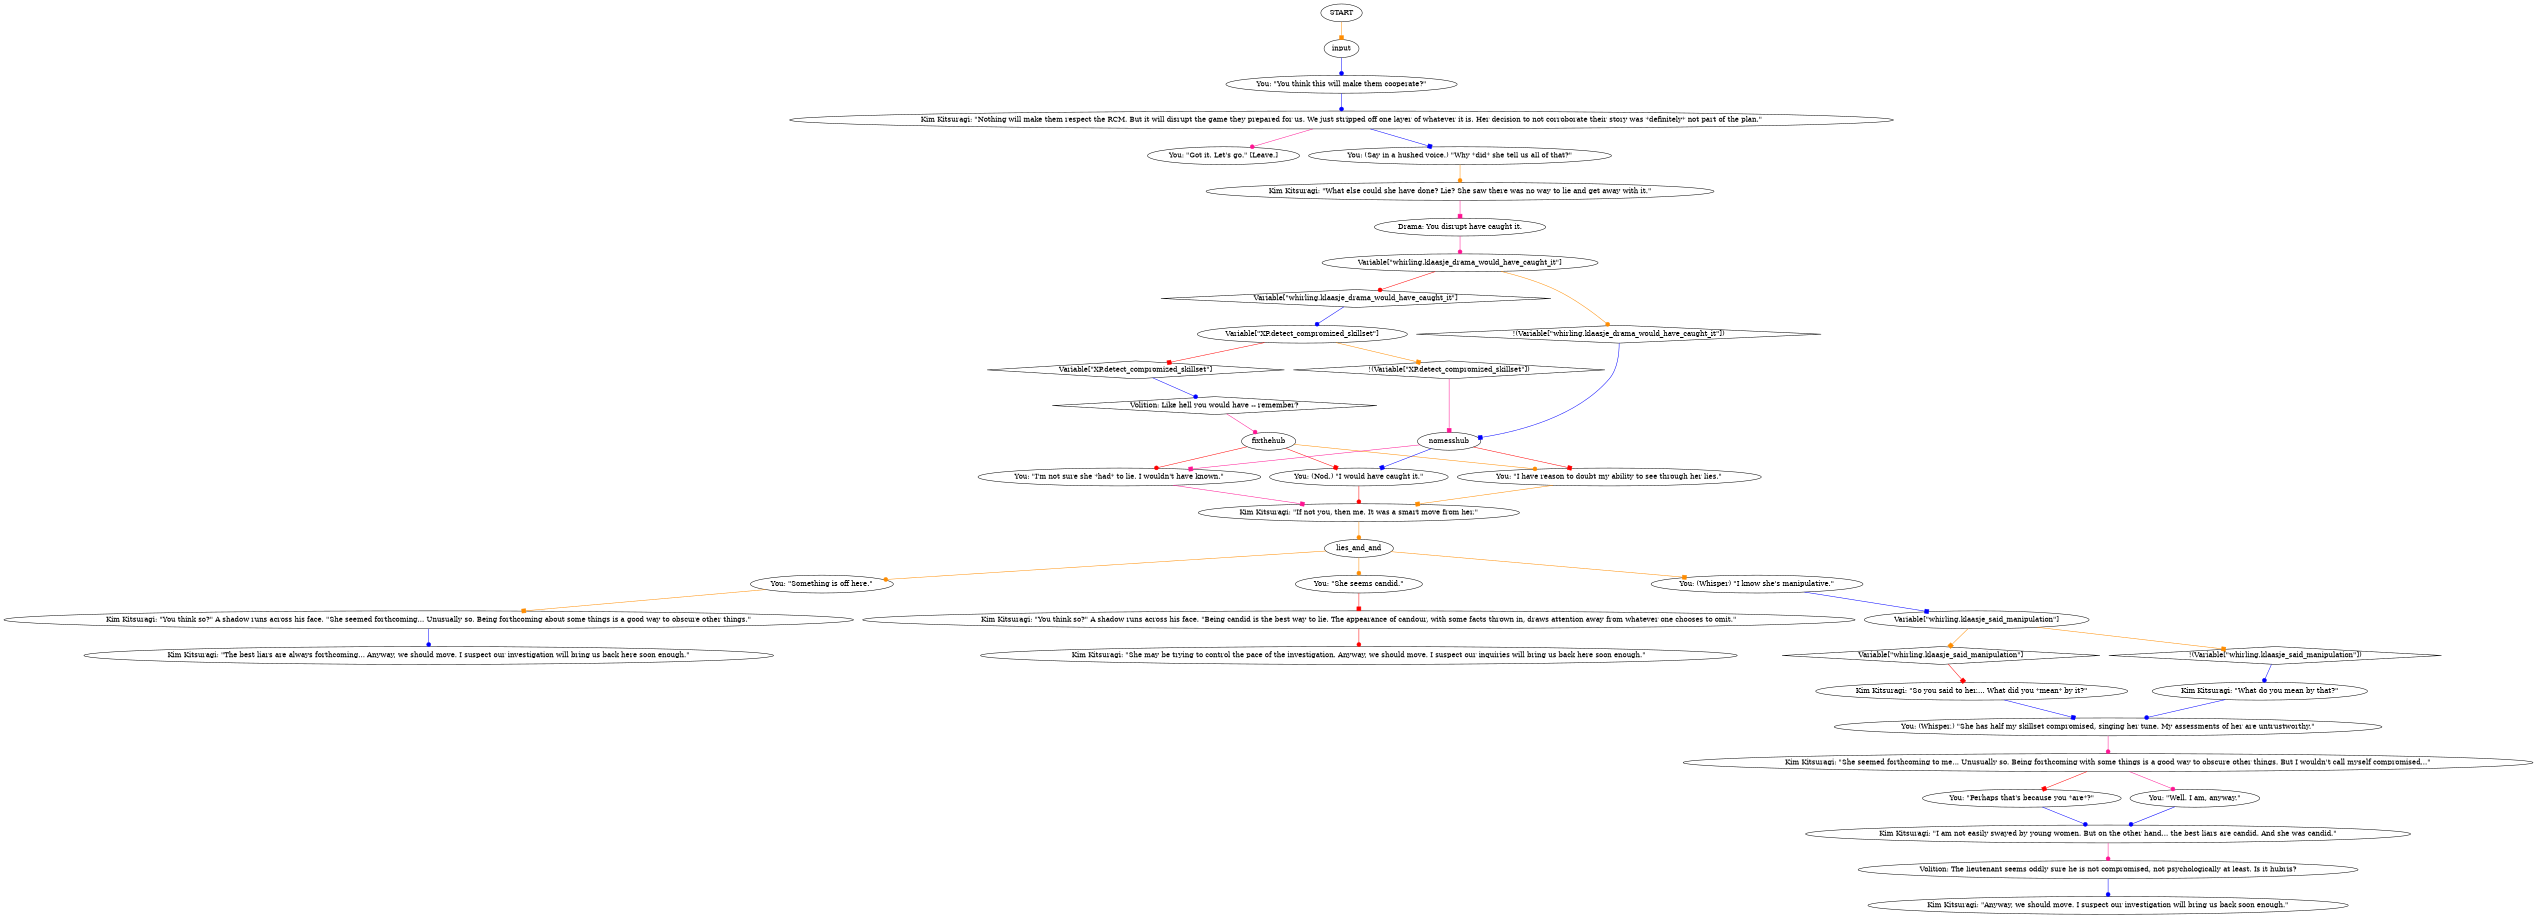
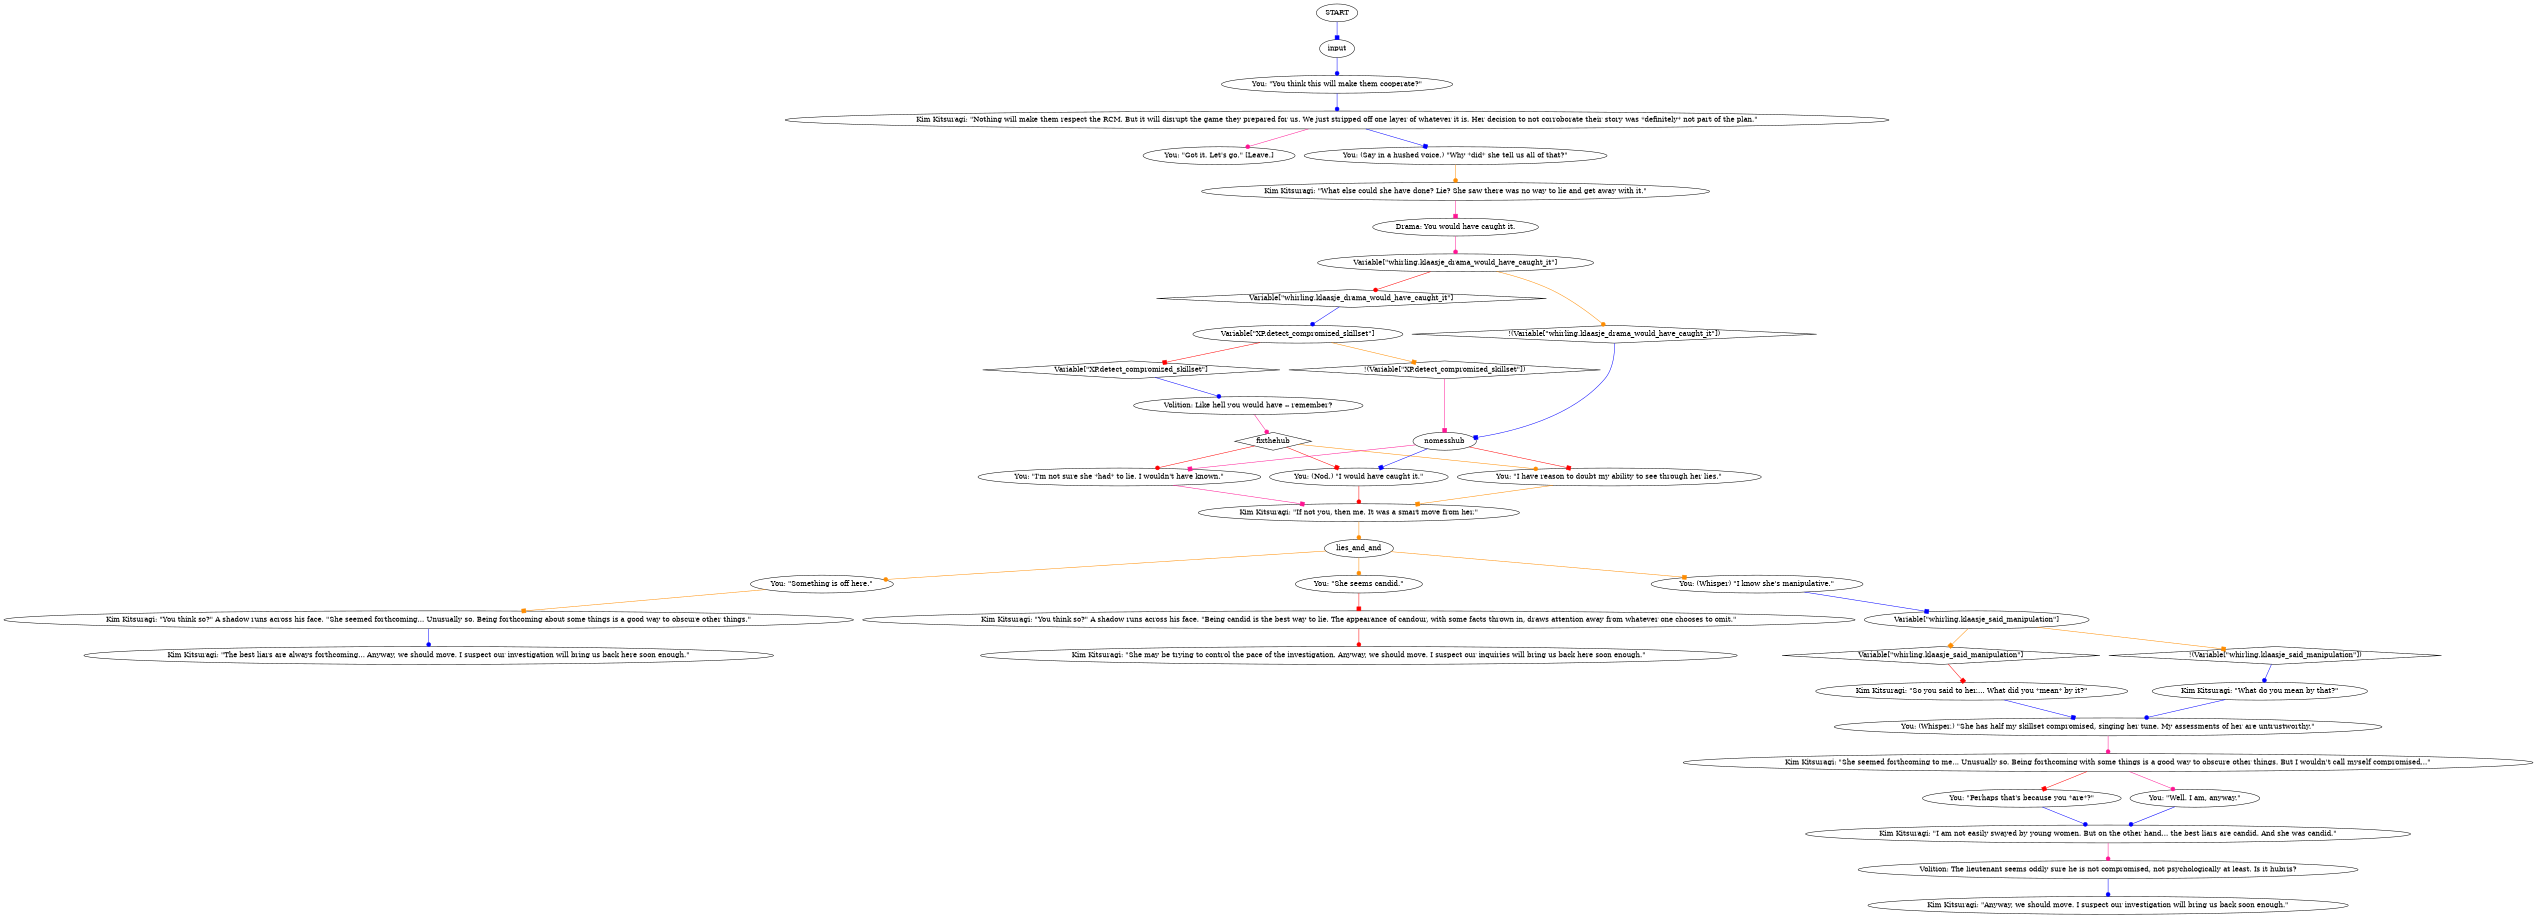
(1342, 28) -> (1337, 28)
(1460, 227) -> (1456, 227)
(1215, 406) -> (1248, 406)
(1269, 441) -> (1273, 441)
